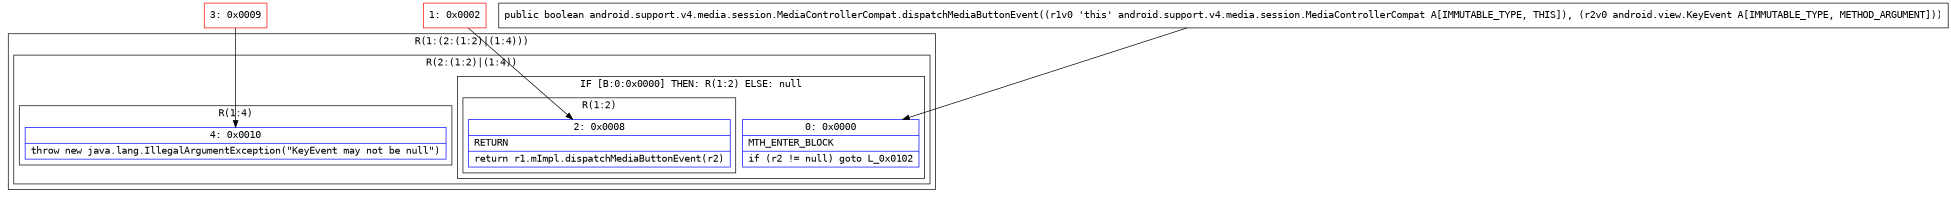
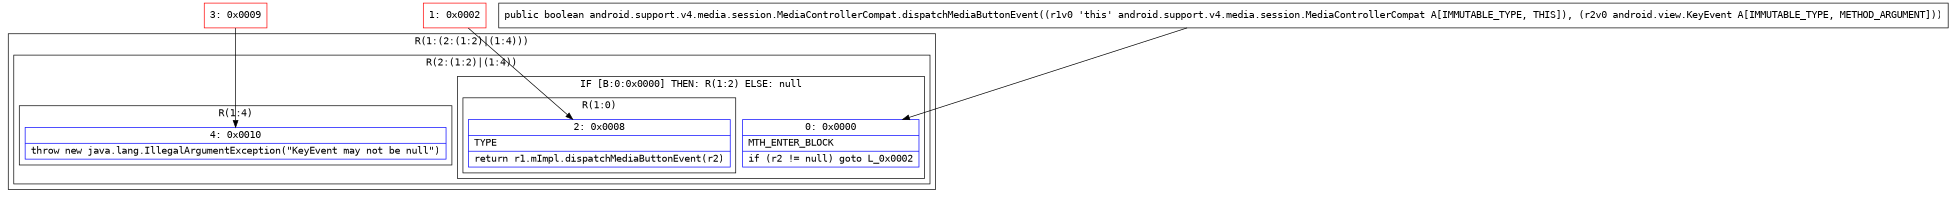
(599, 106) -> (599, 106)
(491, 143) -> (486, 143)
(831, 159) -> (831, 159)
